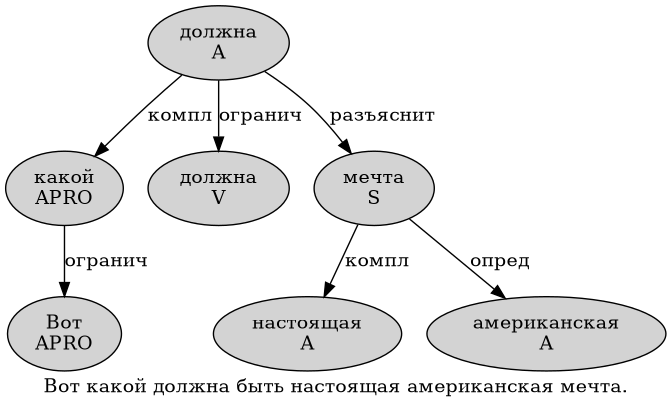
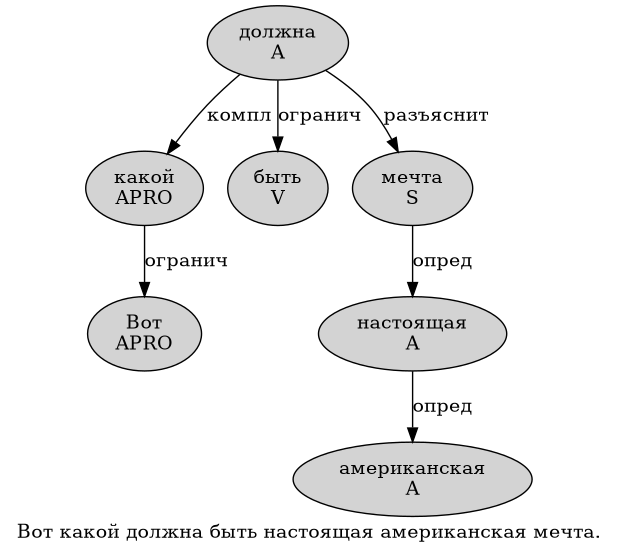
(219, 188) -> (278, 188)
(452, 254) -> (413, 399)
(378, 261) -> (442, 261)
